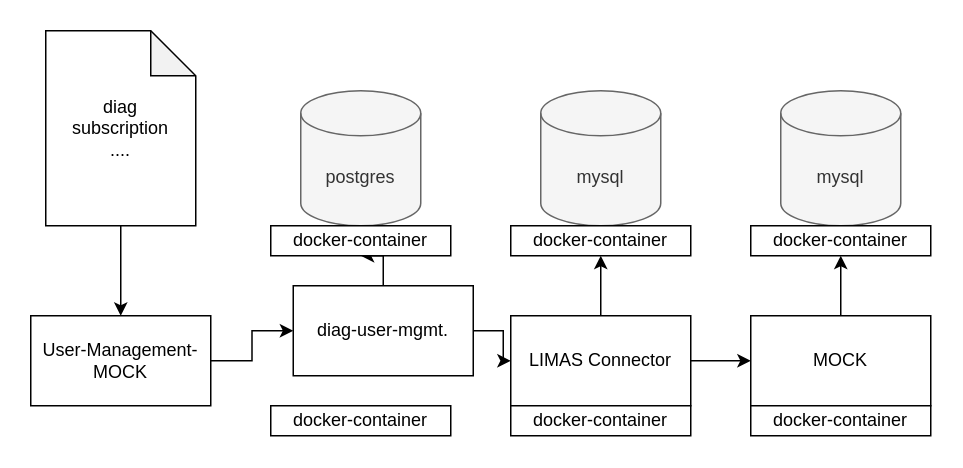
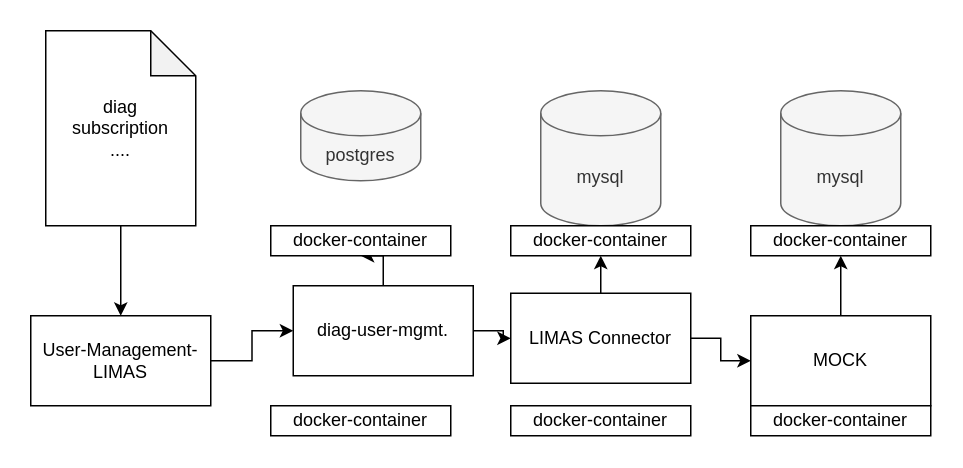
(361, 158) -> (361, 136)
(121, 361) -> (121, 361)
(601, 361) -> (601, 338)
